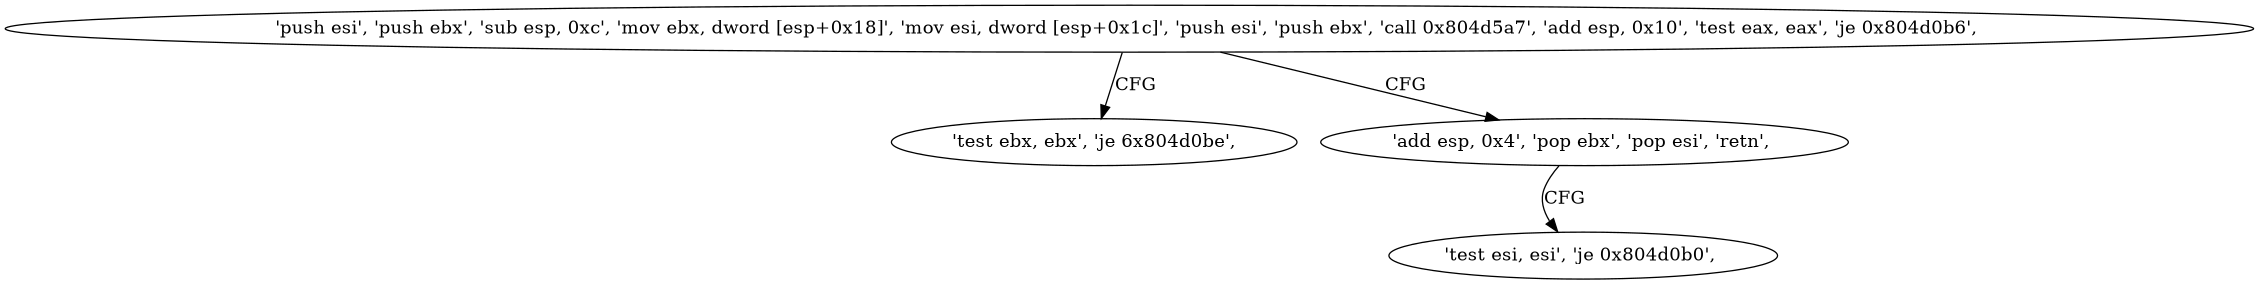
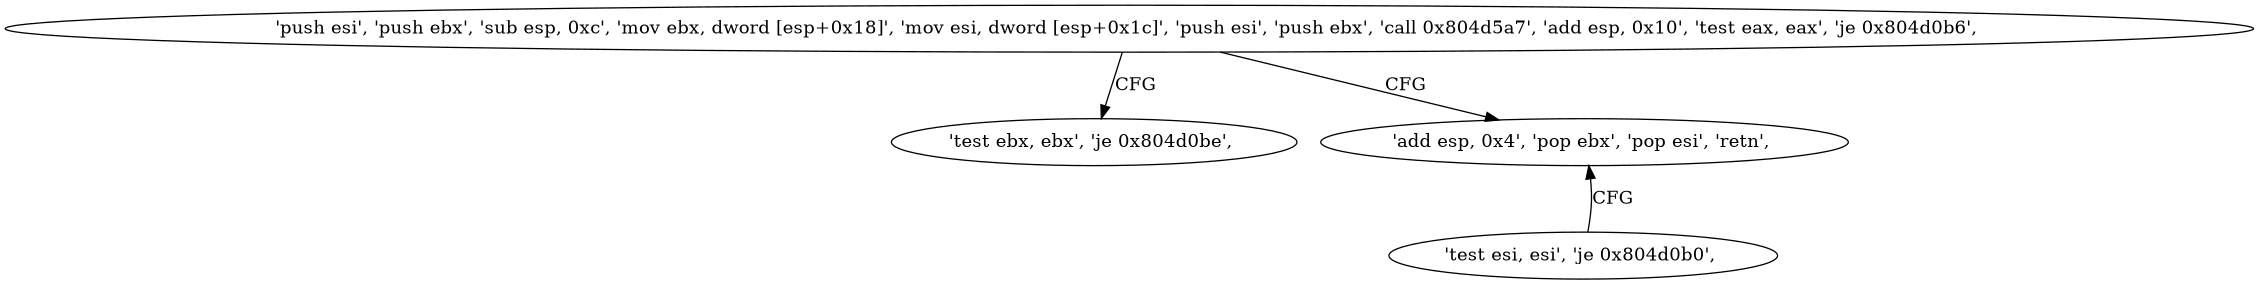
(1094, 142) -> (1094, 142)
(1543, 192) -> (1591, 206)
